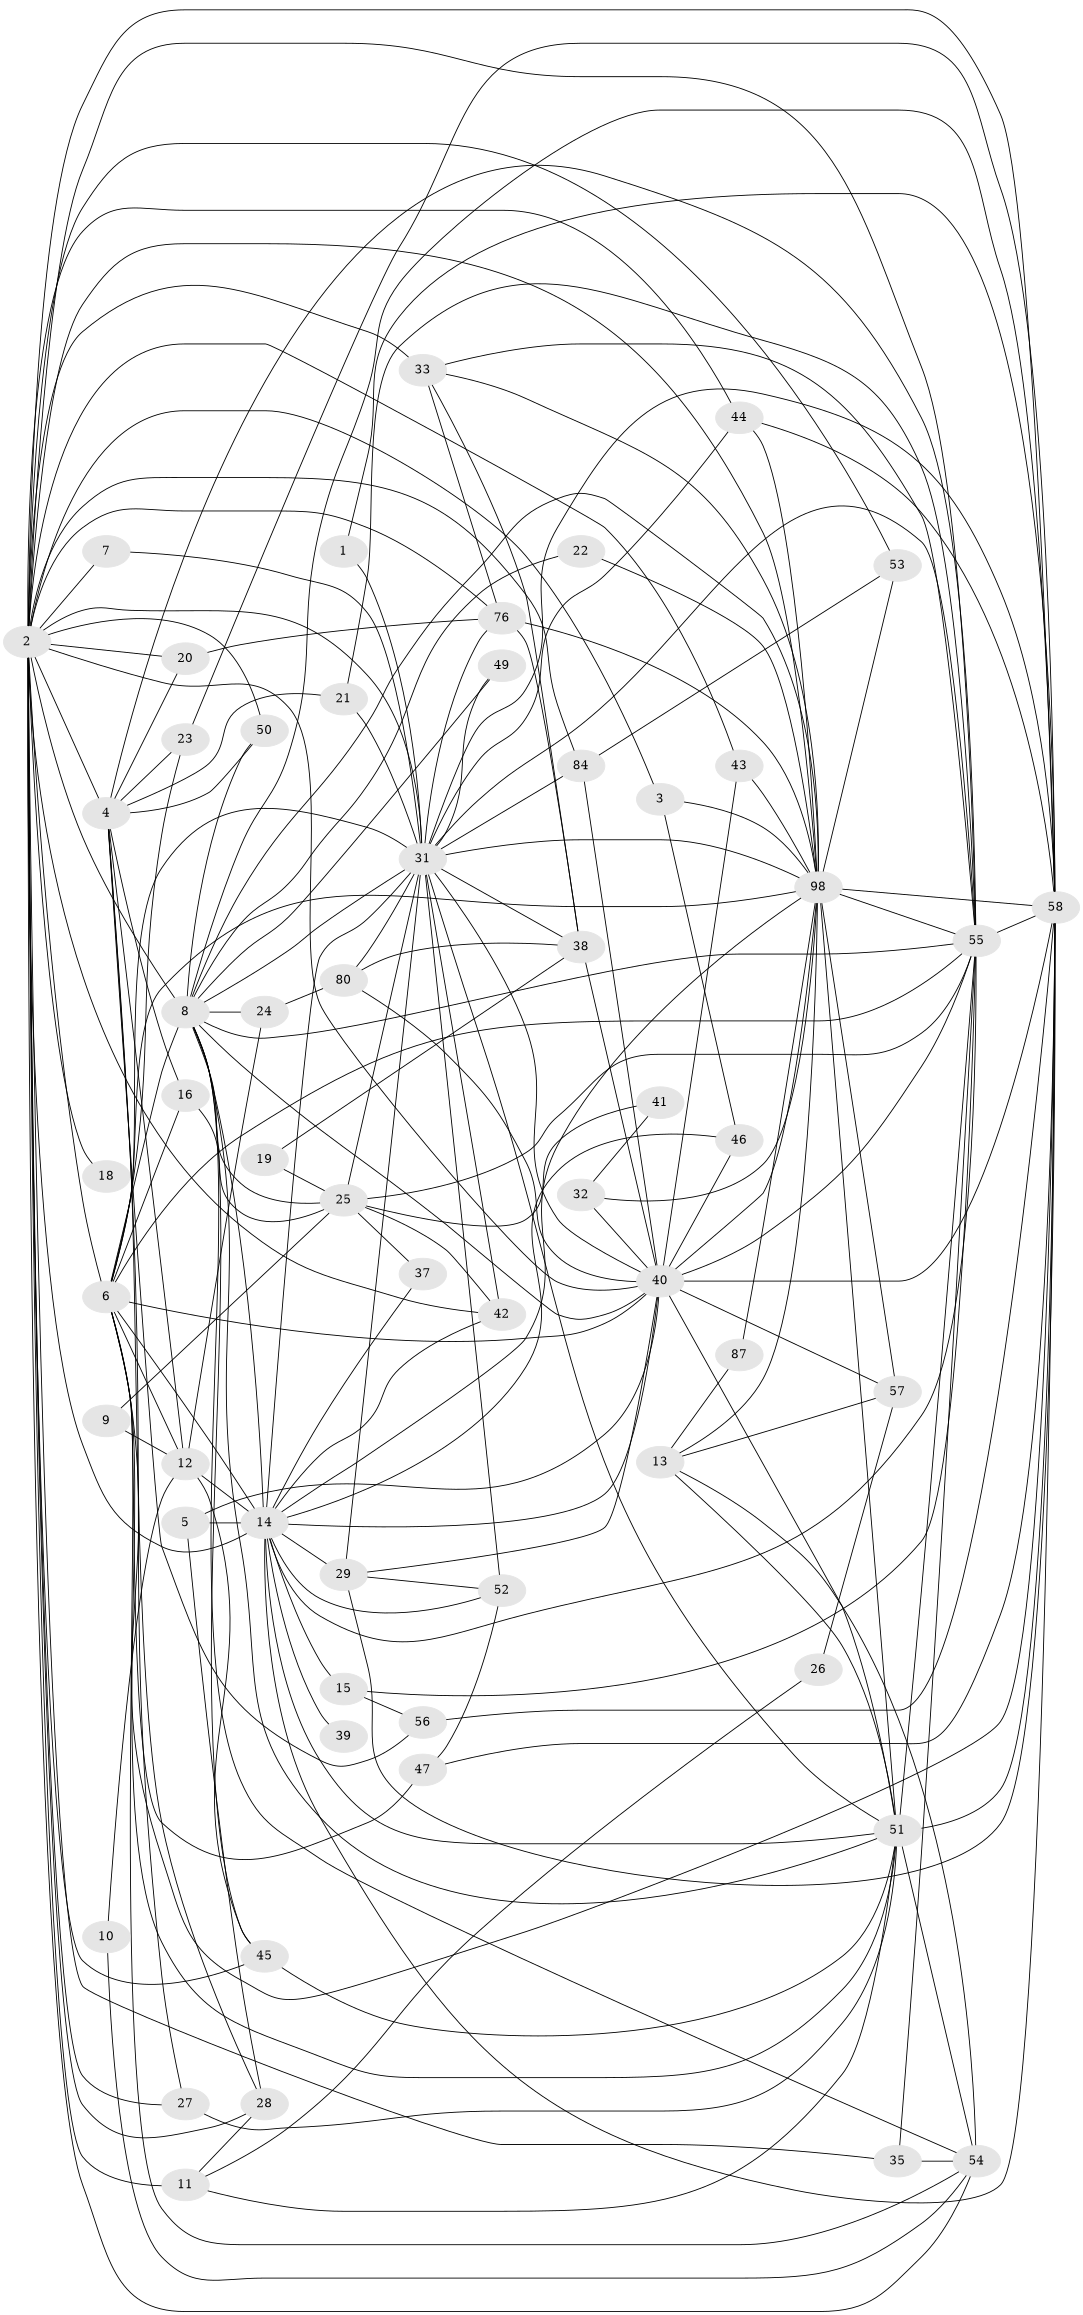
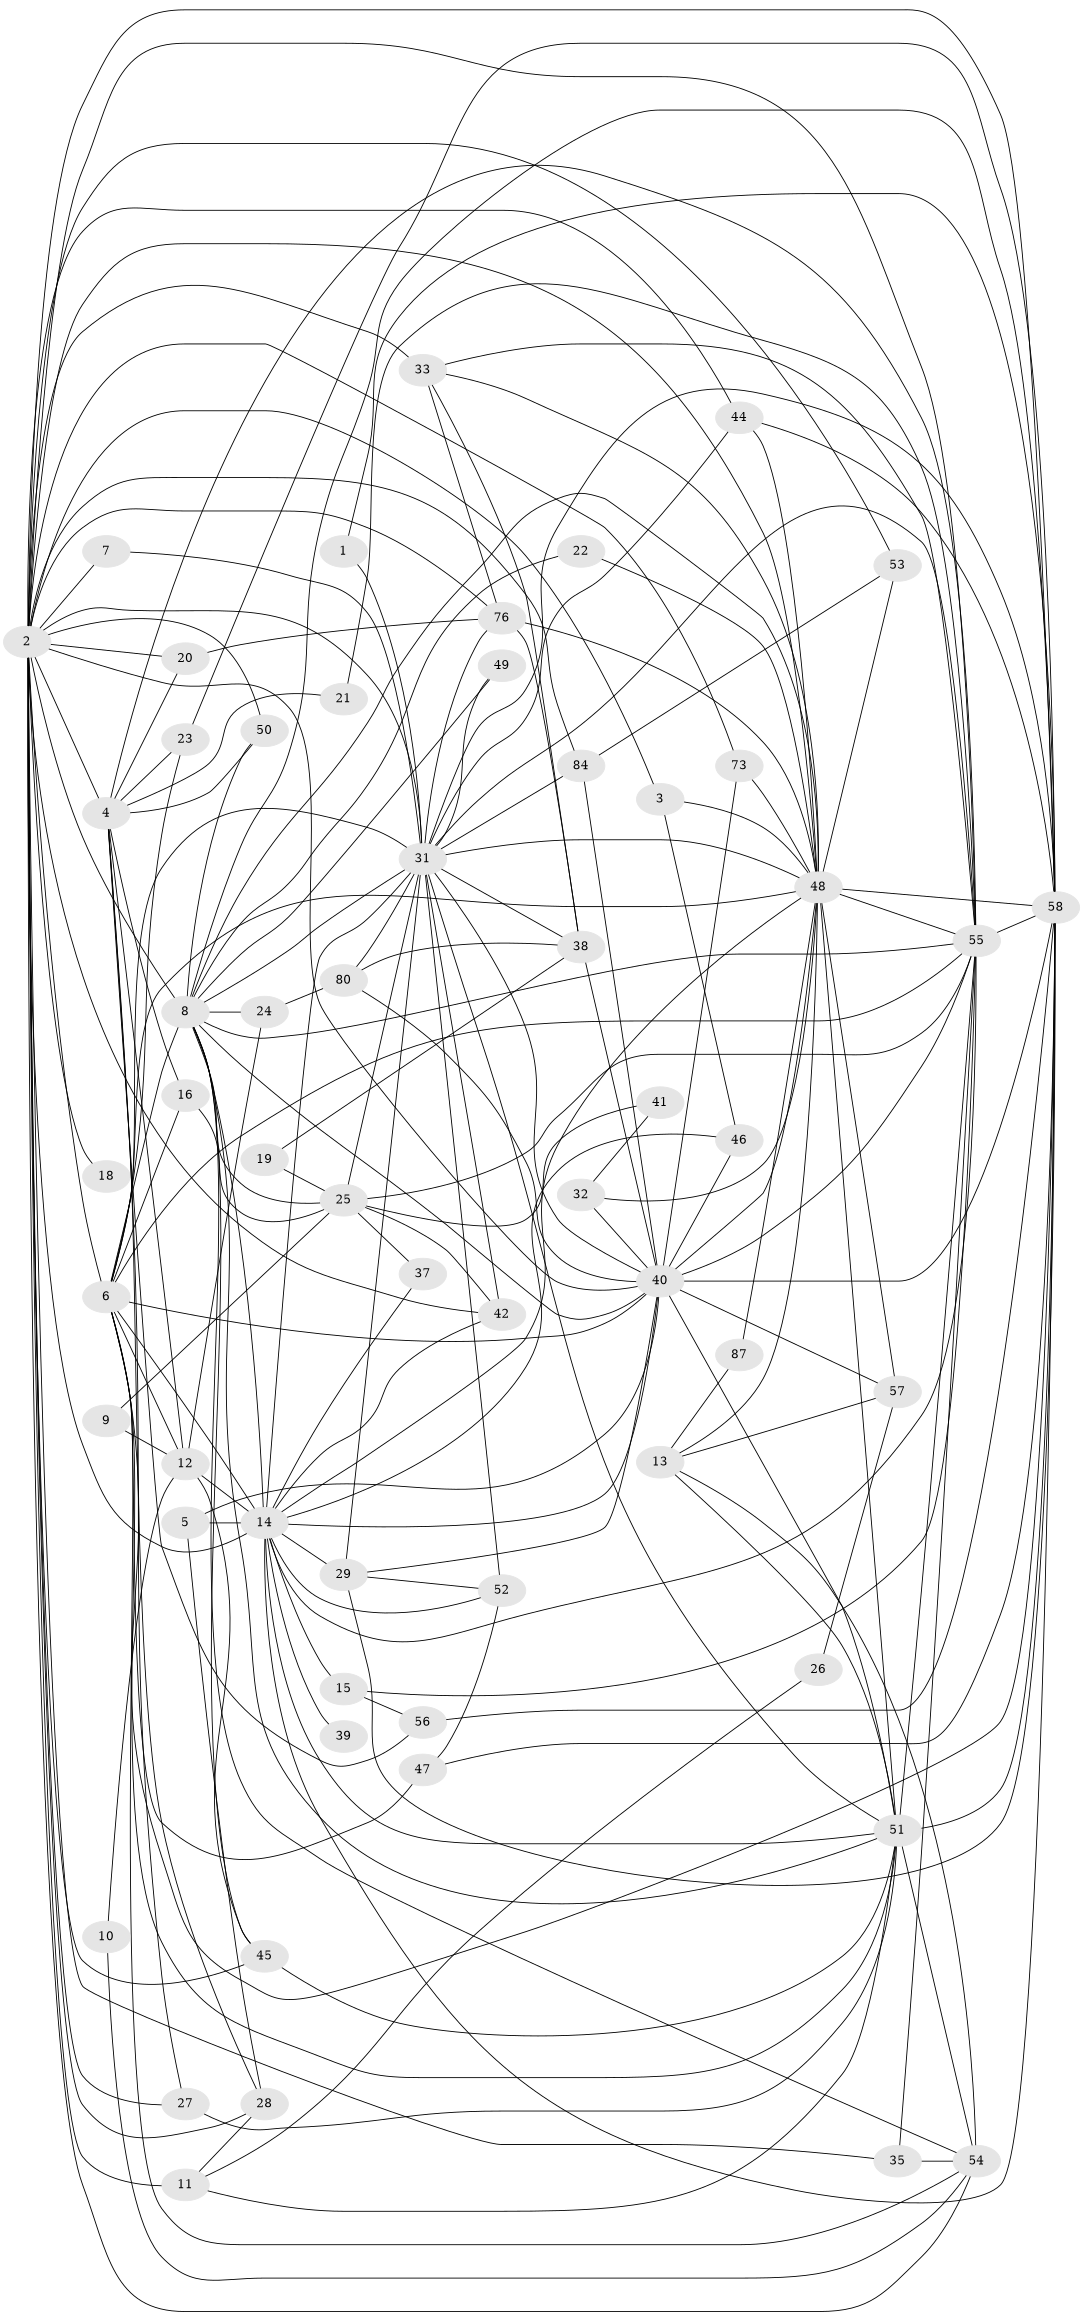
(739, 766) -> (739, 766)
(392, 776) -> none
(819, 887) -> (819, 887)
